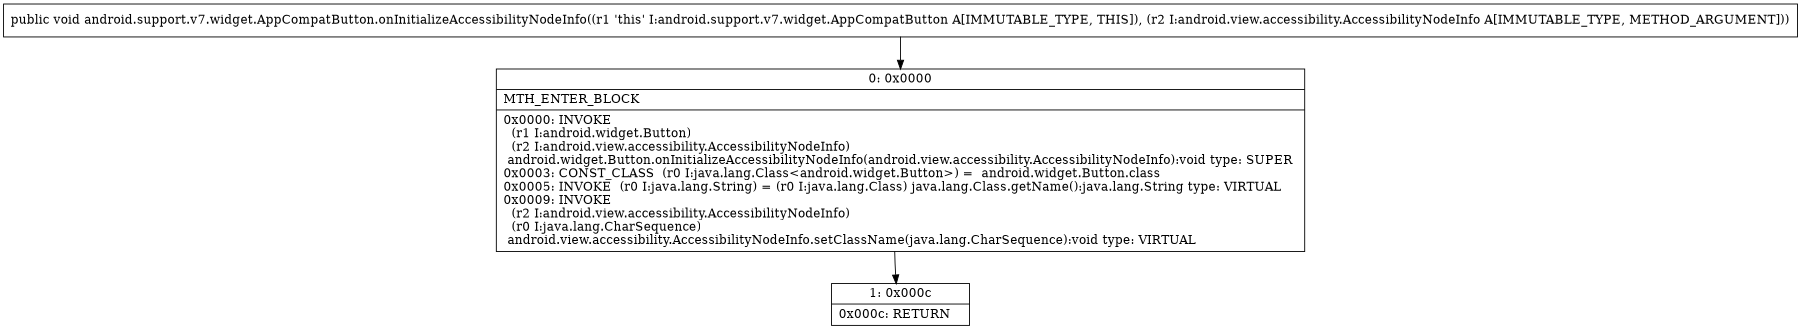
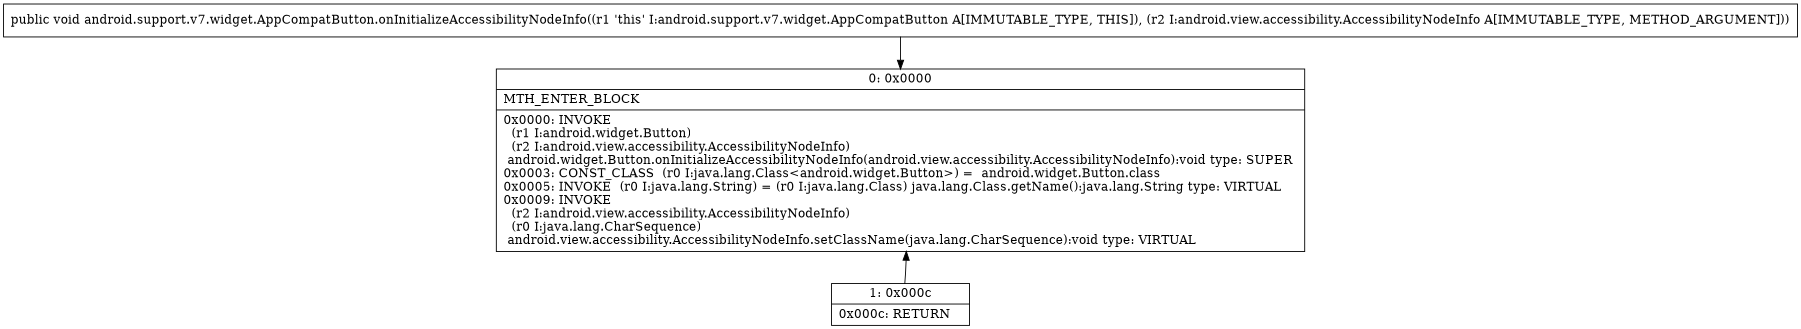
(895, 263) -> (906, 272)
